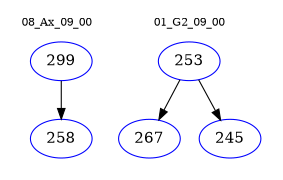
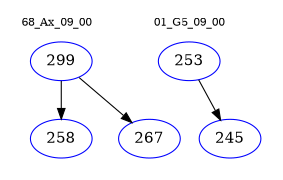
(57, 23) -> (57, 23)
(190, 23) -> (190, 23)
(172, 95) -> (94, 90)
